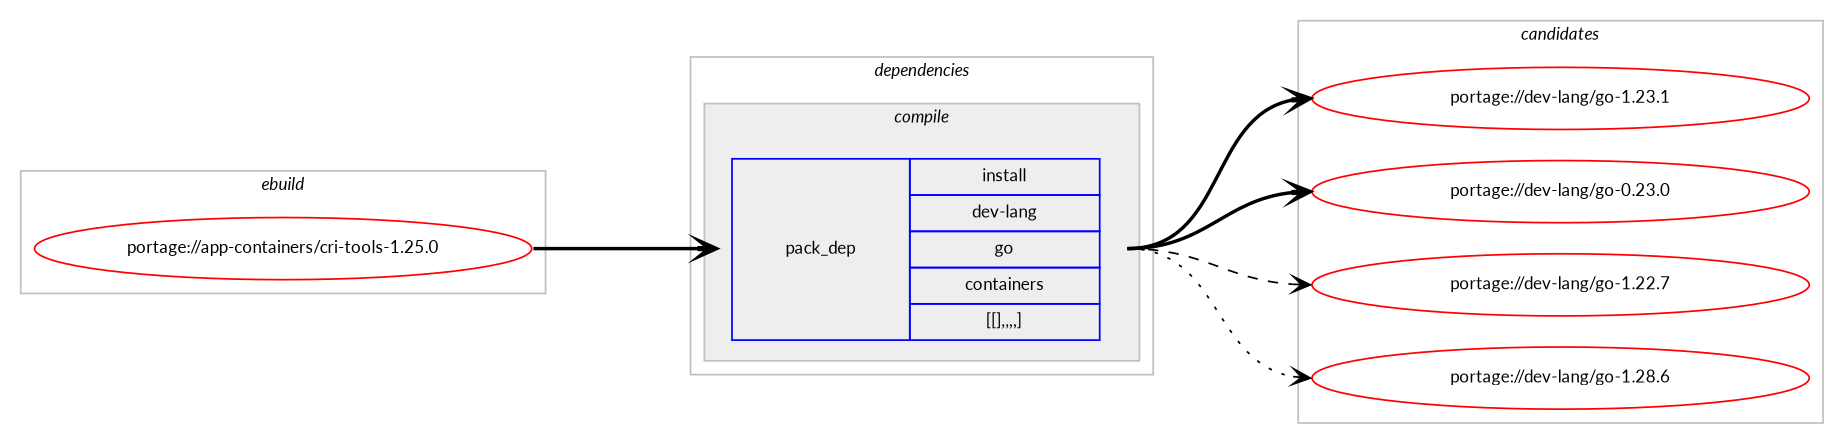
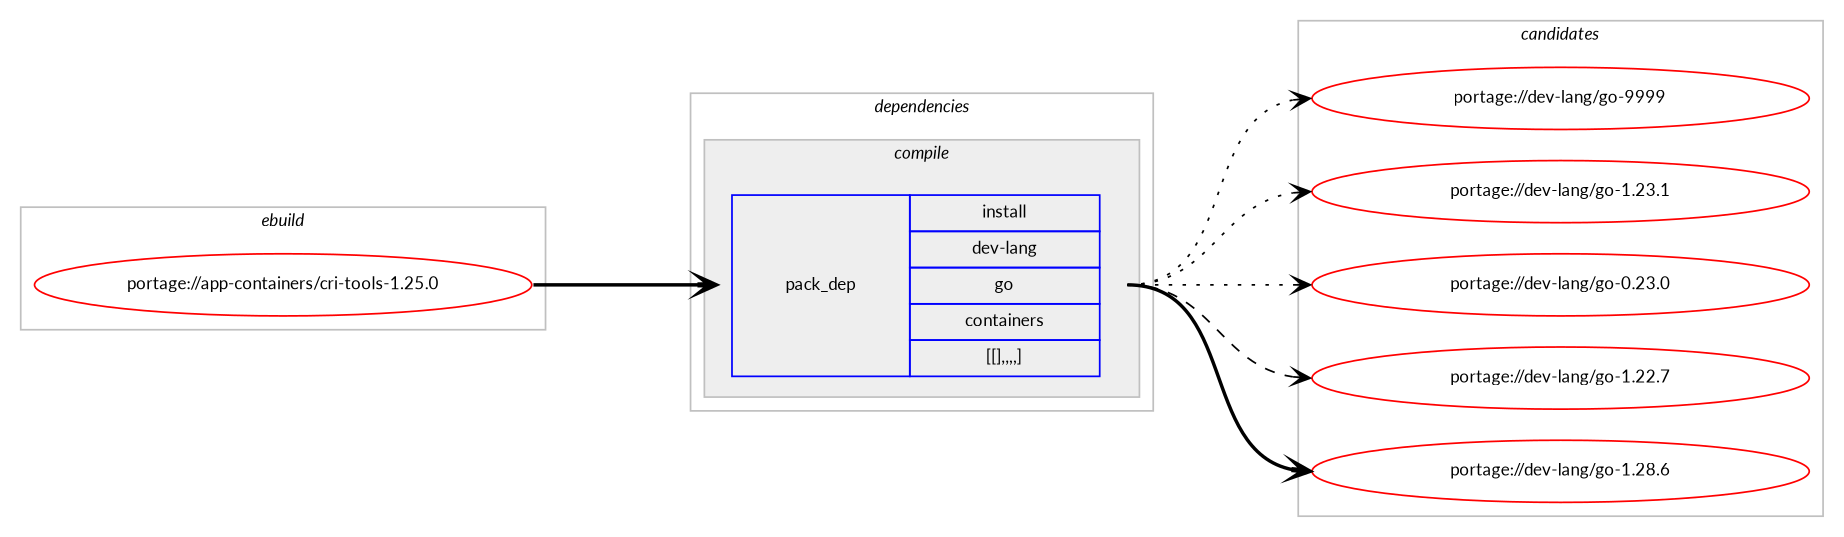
none -> (1561, 98)
(1215, 181) -> (1213, 244)
(1211, 224) -> (1210, 285)
(1214, 306) -> (1216, 370)
